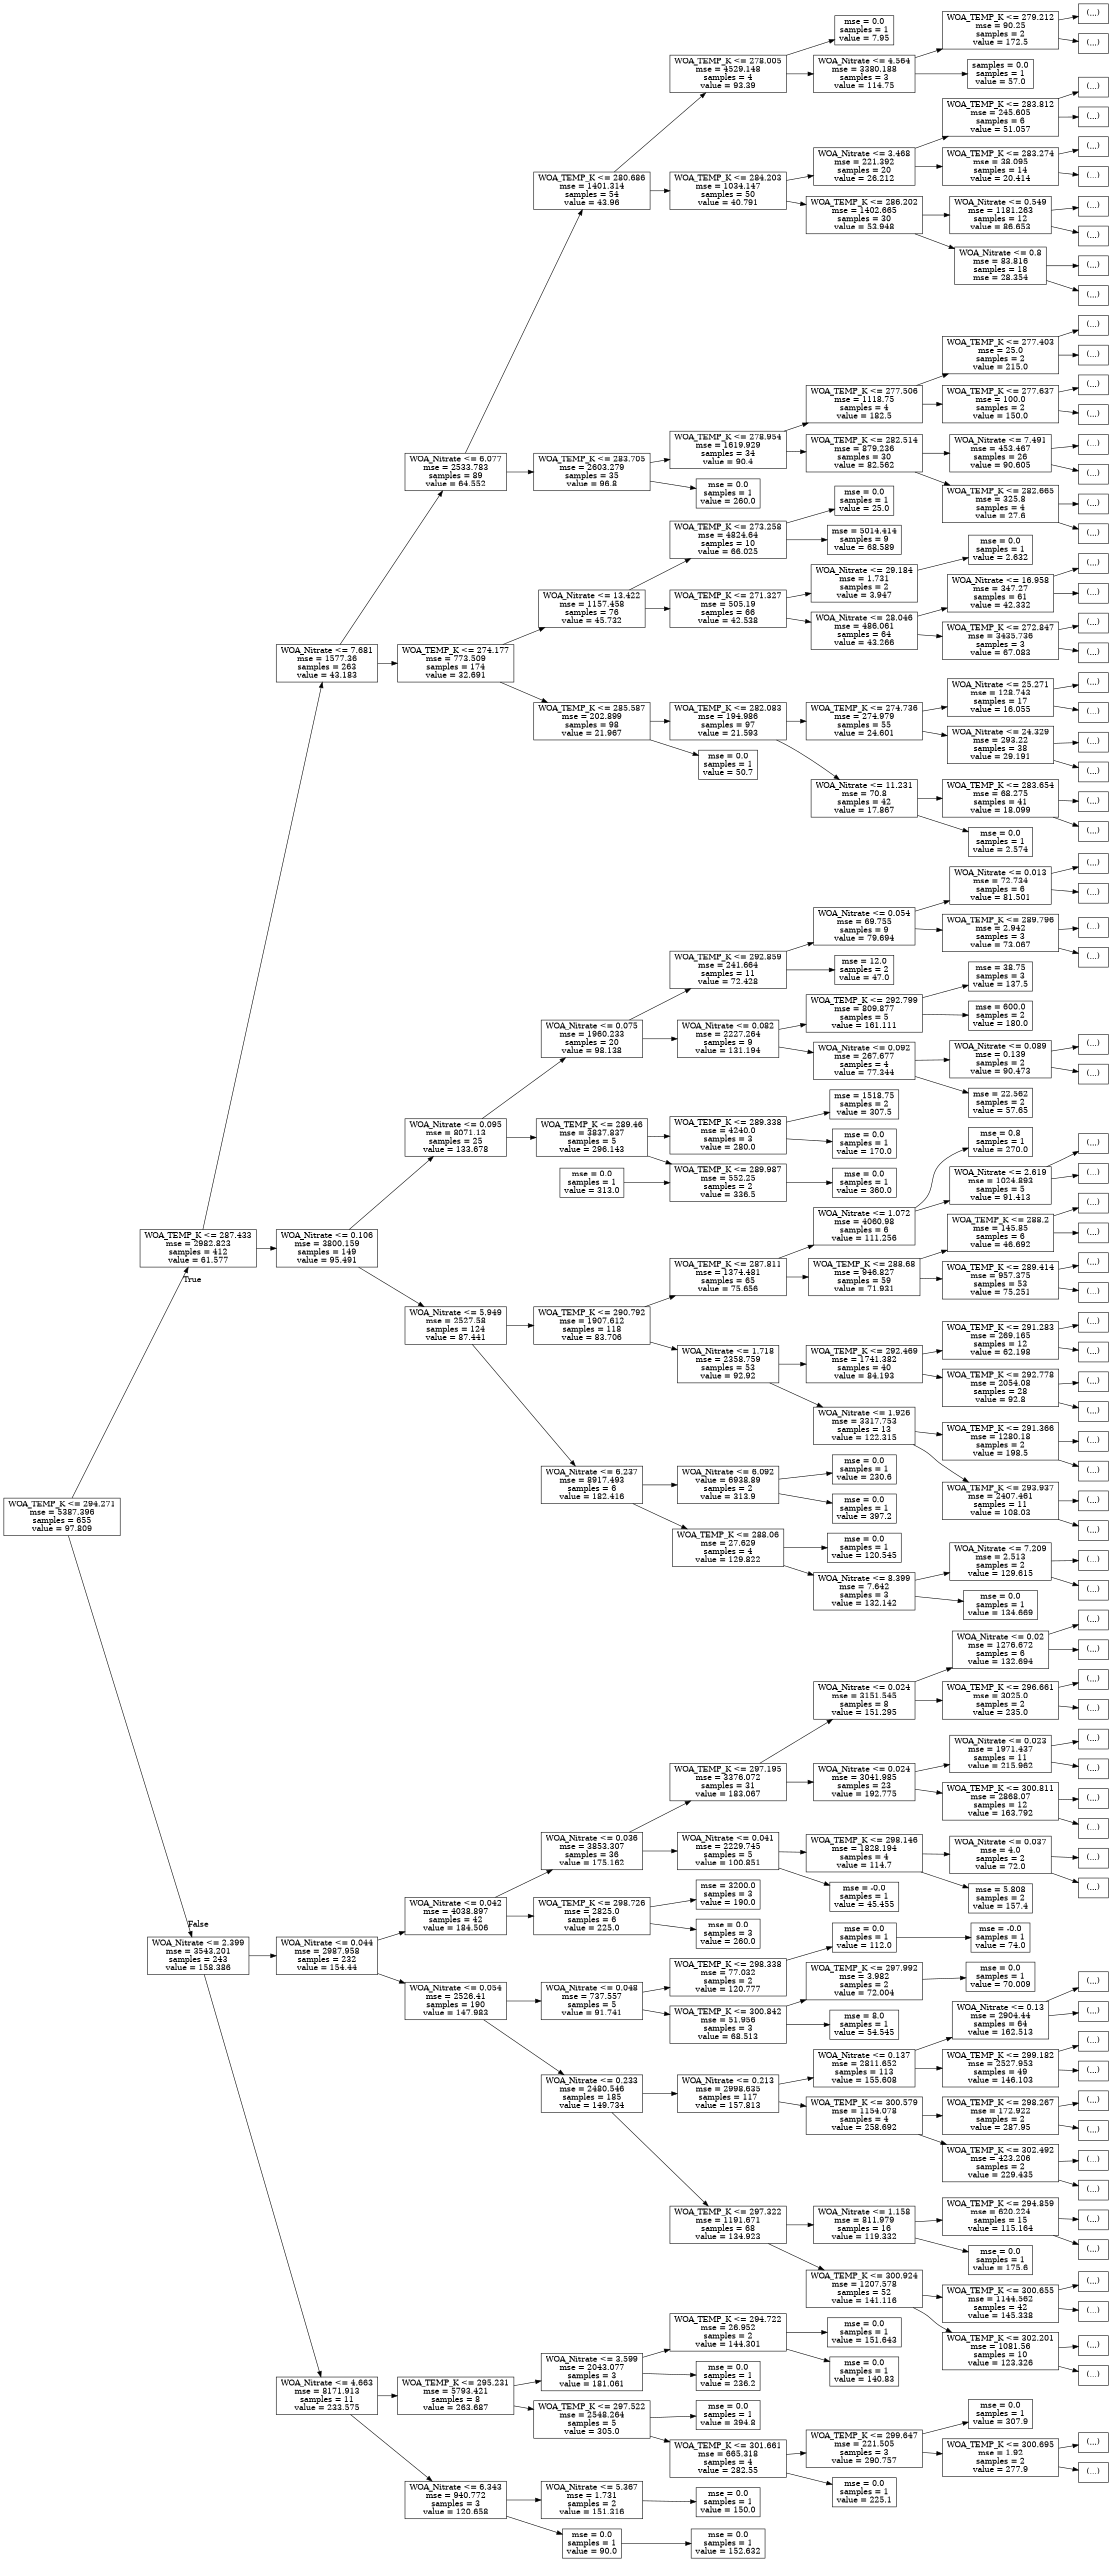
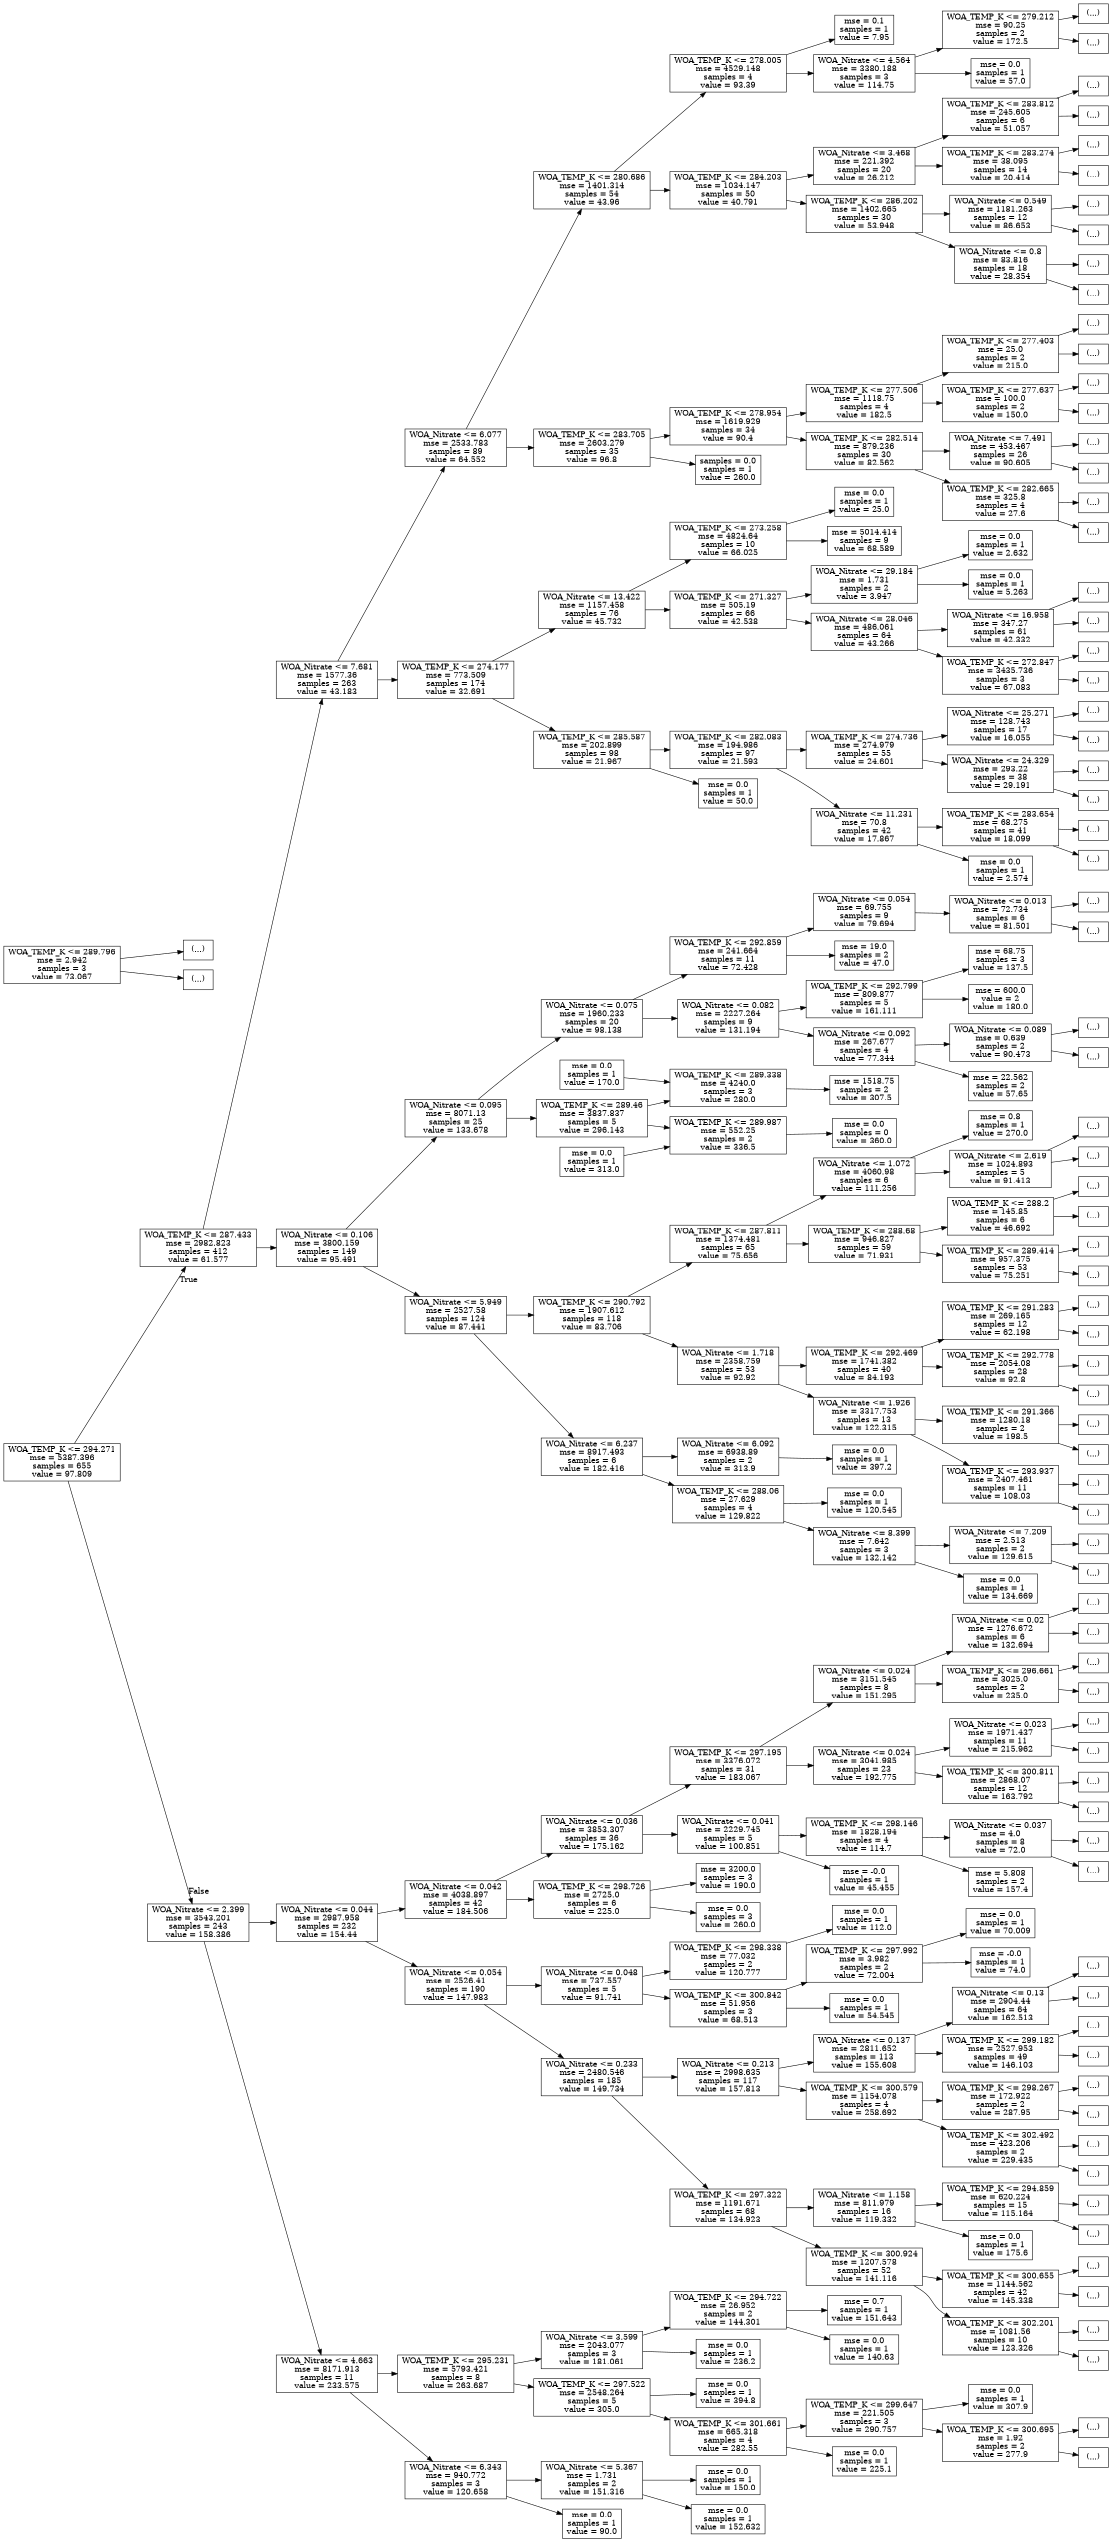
(864, 30) -> (864, 30)
(1000, 74) -> (1000, 73)
(1000, 266) -> (1000, 265)
(728, 493) -> (728, 470)
none -> (1000, 584)
(728, 765) -> (728, 793)
(926, 929) -> none
(864, 970) -> (864, 956)
(1000, 977) -> (1000, 960)
(1000, 1016) -> (1000, 999)
(1000, 1059) -> (1000, 1043)
(806, 1140) -> (644, 1080)
(864, 1183) -> (864, 1133)
(864, 1469) -> none
(728, 1485) -> (728, 1457)
(1000, 1855) -> (1000, 1838)
(592, 1916) -> (592, 1900)
(931, 1938) -> (944, 1963)
(864, 2025) -> (864, 2008)
(864, 2332) -> (864, 2310)
(864, 2372) -> (864, 2349)
(653, 2544) -> (664, 2501)
